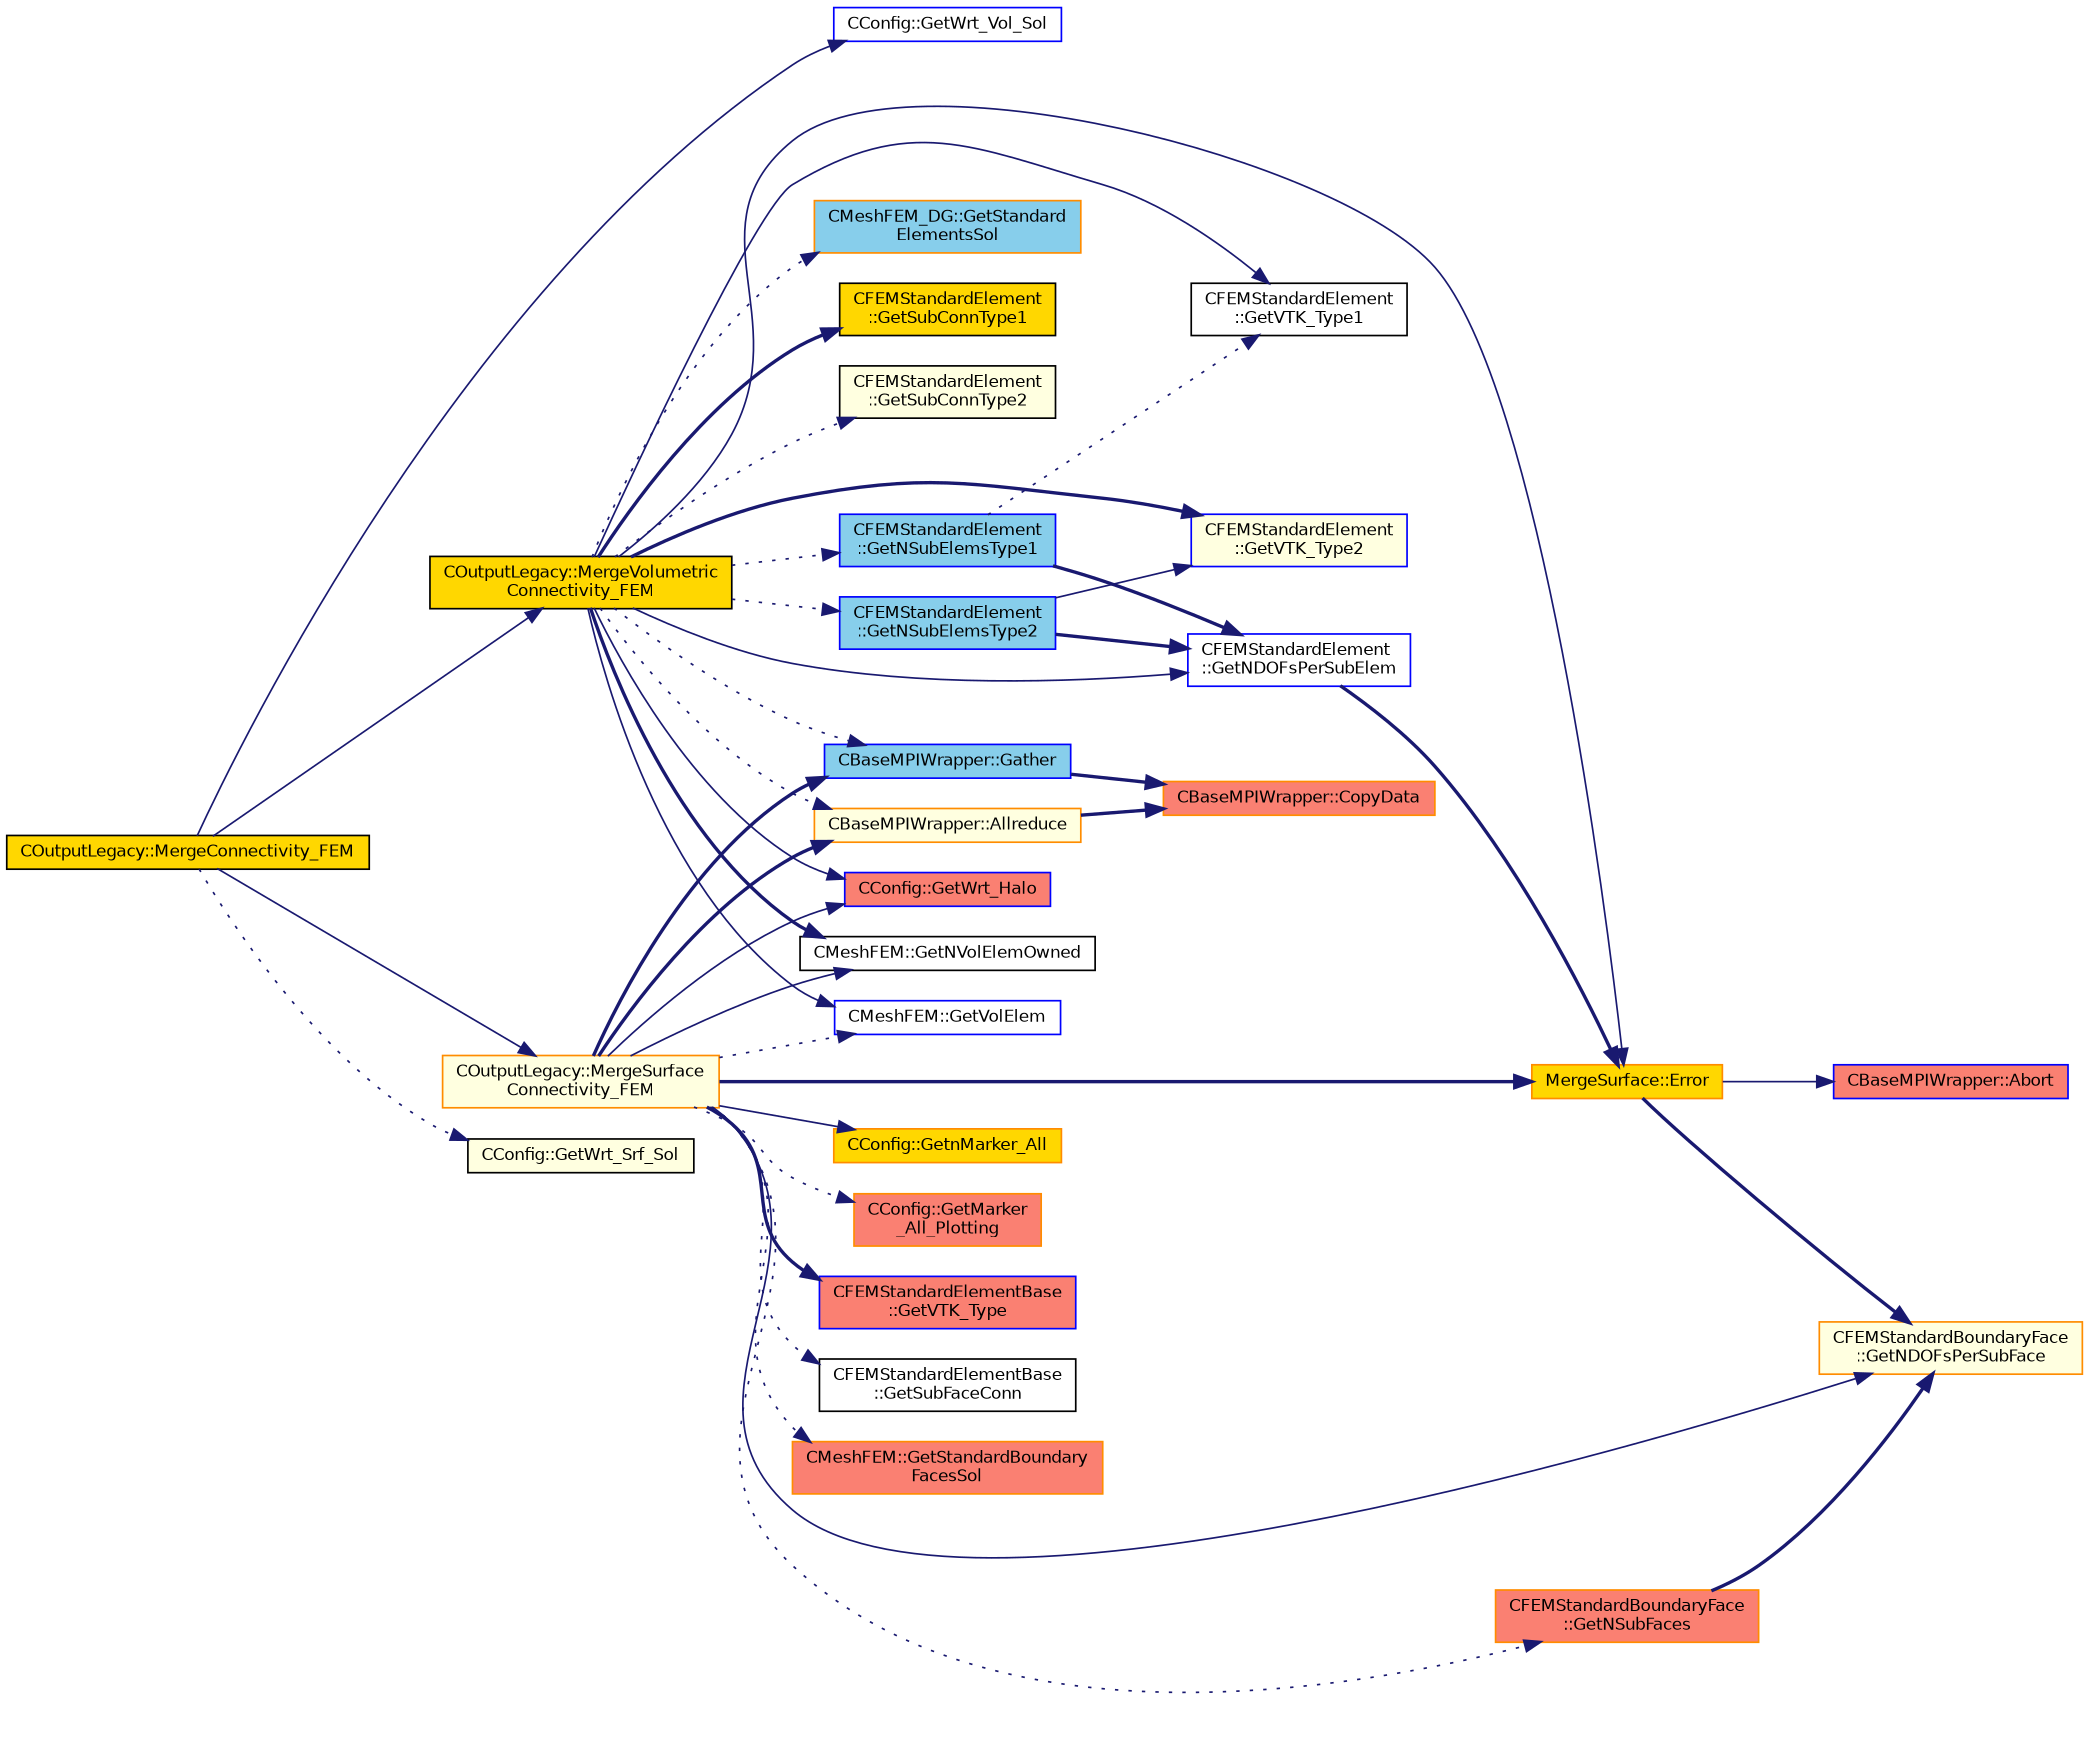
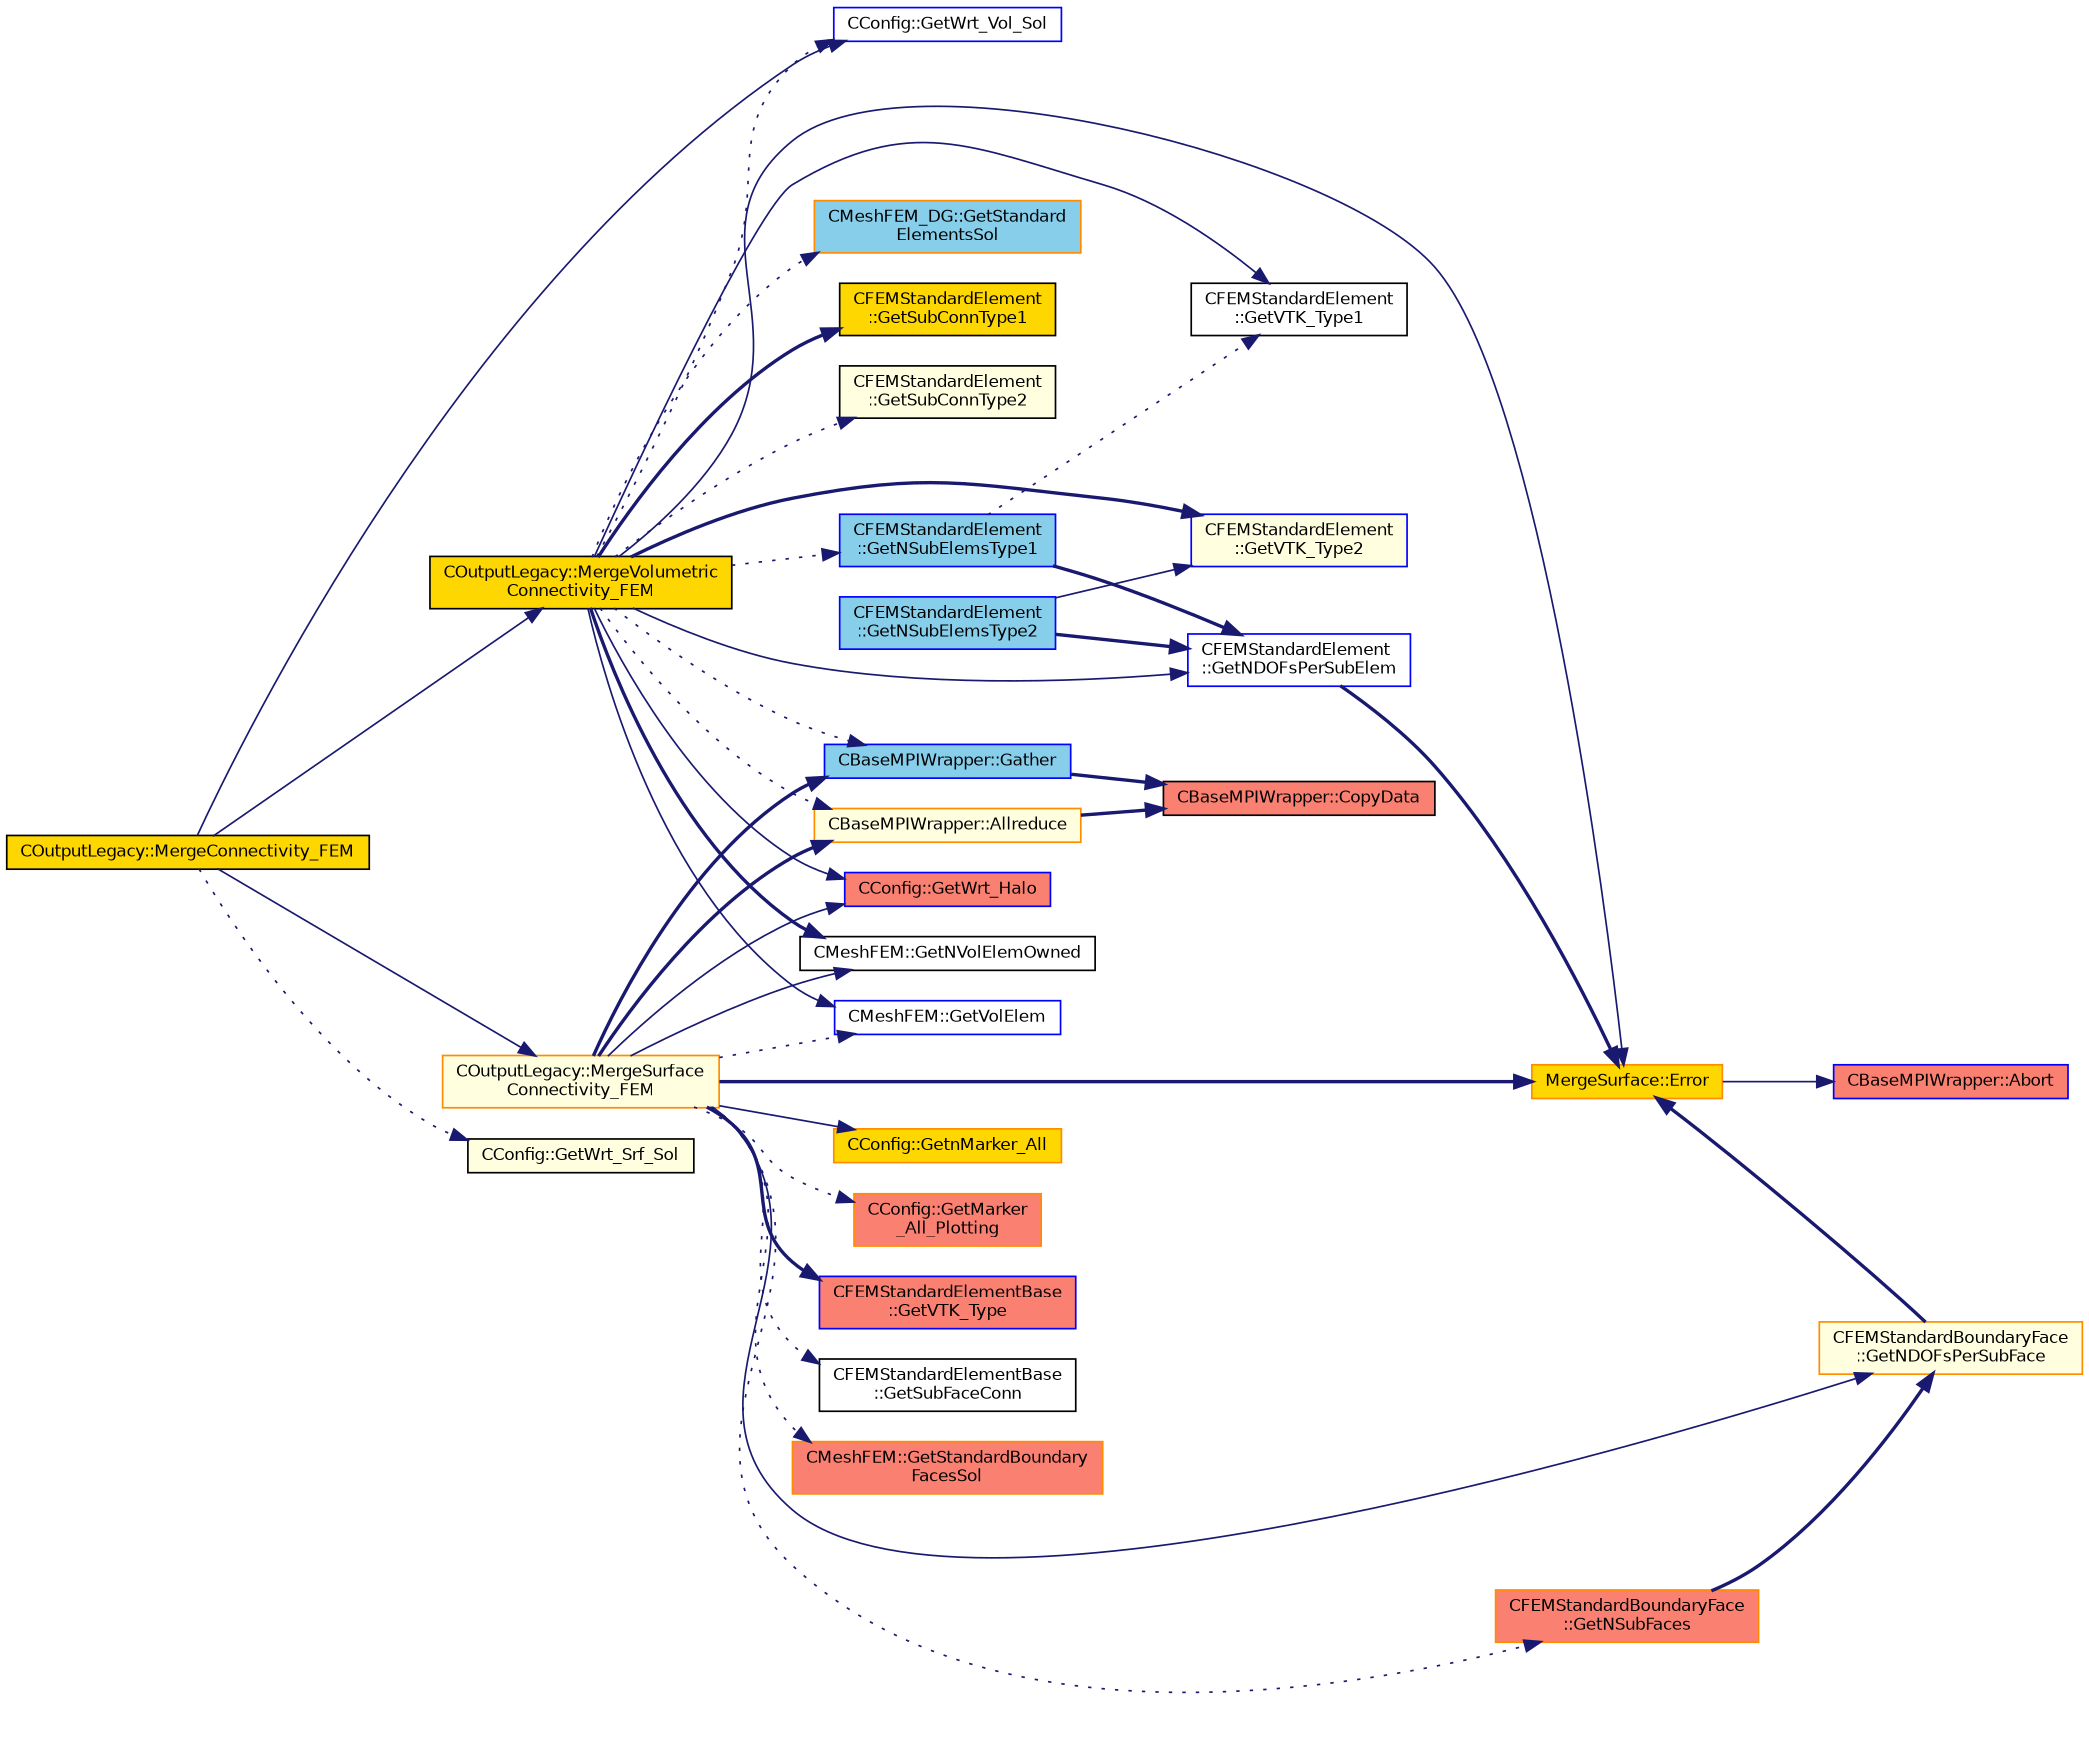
(777, 604) -> (748, 178)
(1299, 798) -> (1299, 798)
(1767, 1208) -> (1800, 1213)
